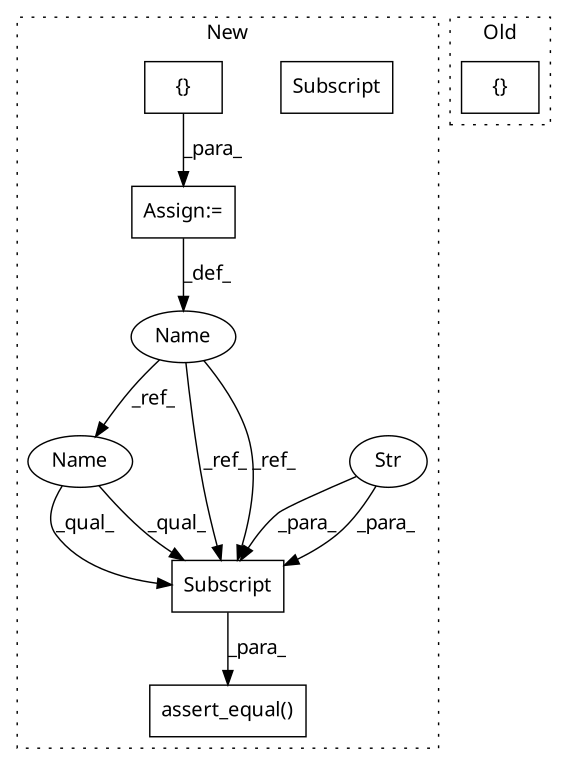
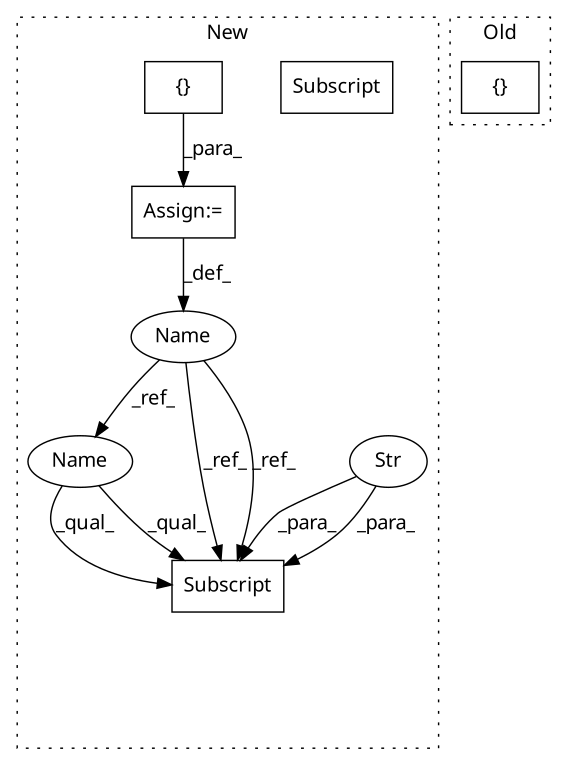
(228, 711) -> none
